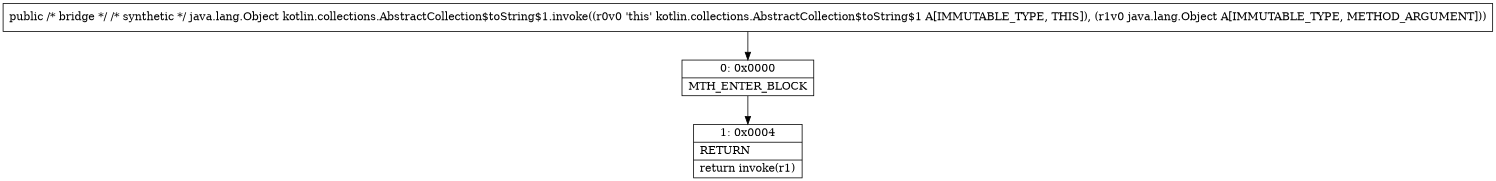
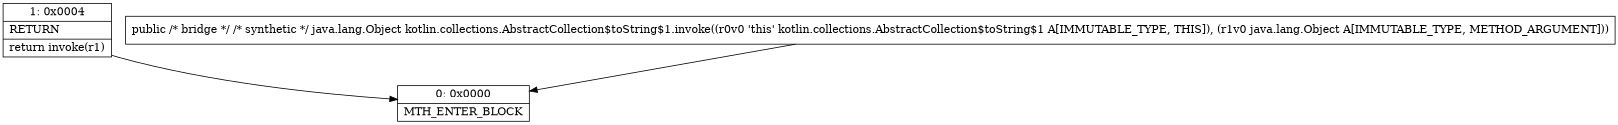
(748, 106) -> (250, 84)
